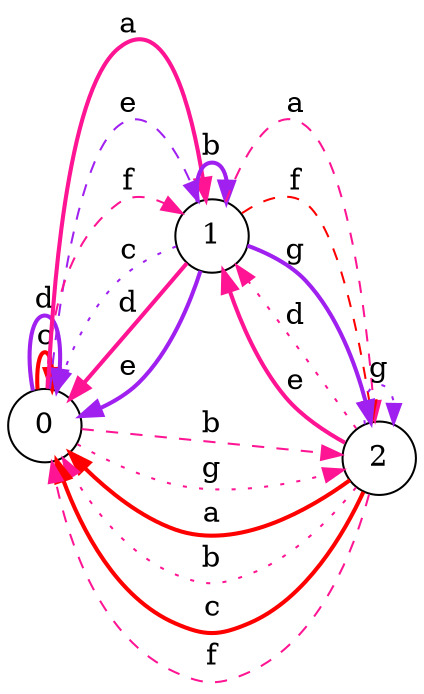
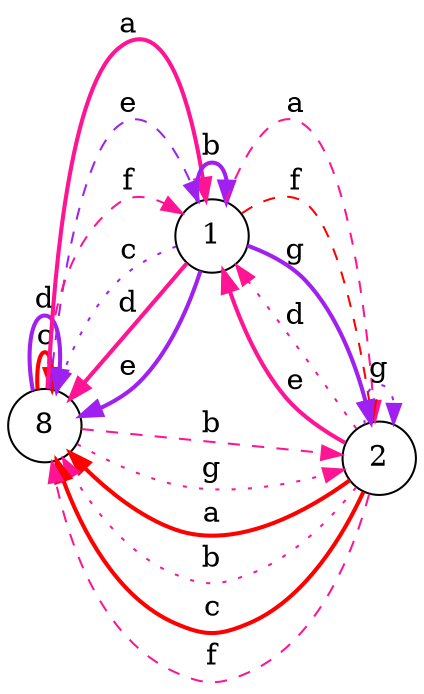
(45, 426) -> (45, 426)
